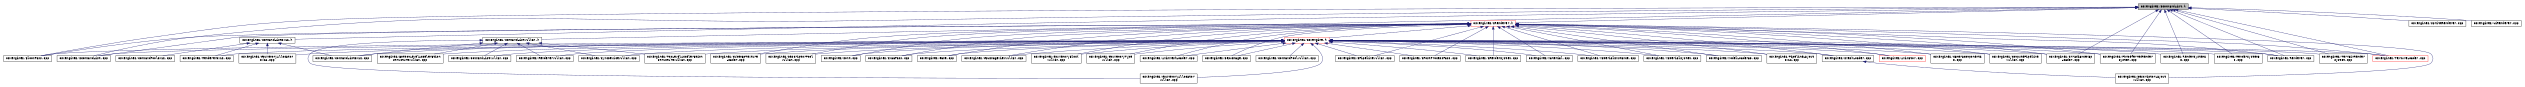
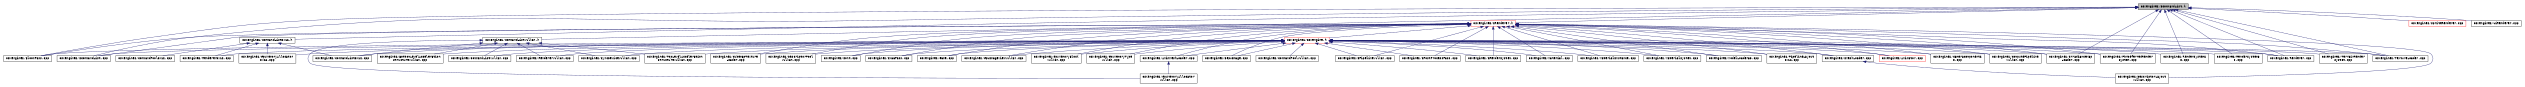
(2437, 23) -> (2437, 23)
(2400, 59) -> (2400, 59)
(1271, 73) -> (1169, 69)
